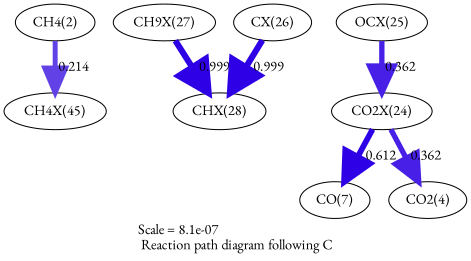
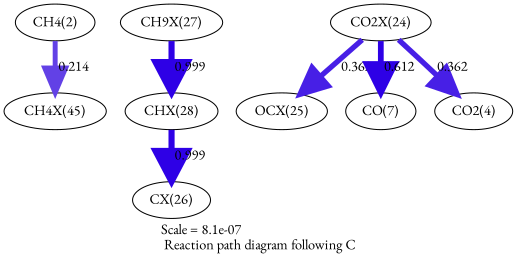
(254, 53) -> (172, 140)
(382, 53) -> (341, 58)
